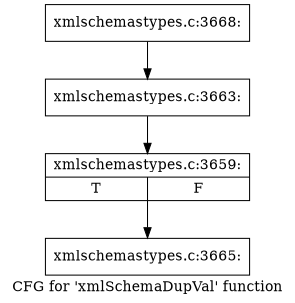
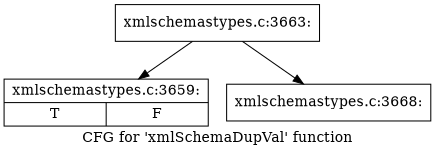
(148, 55) -> (269, 60)
(148, 257) -> none
